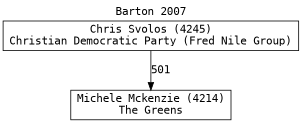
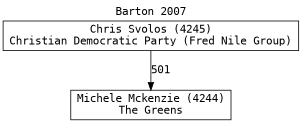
(151, 105) -> (151, 105)
